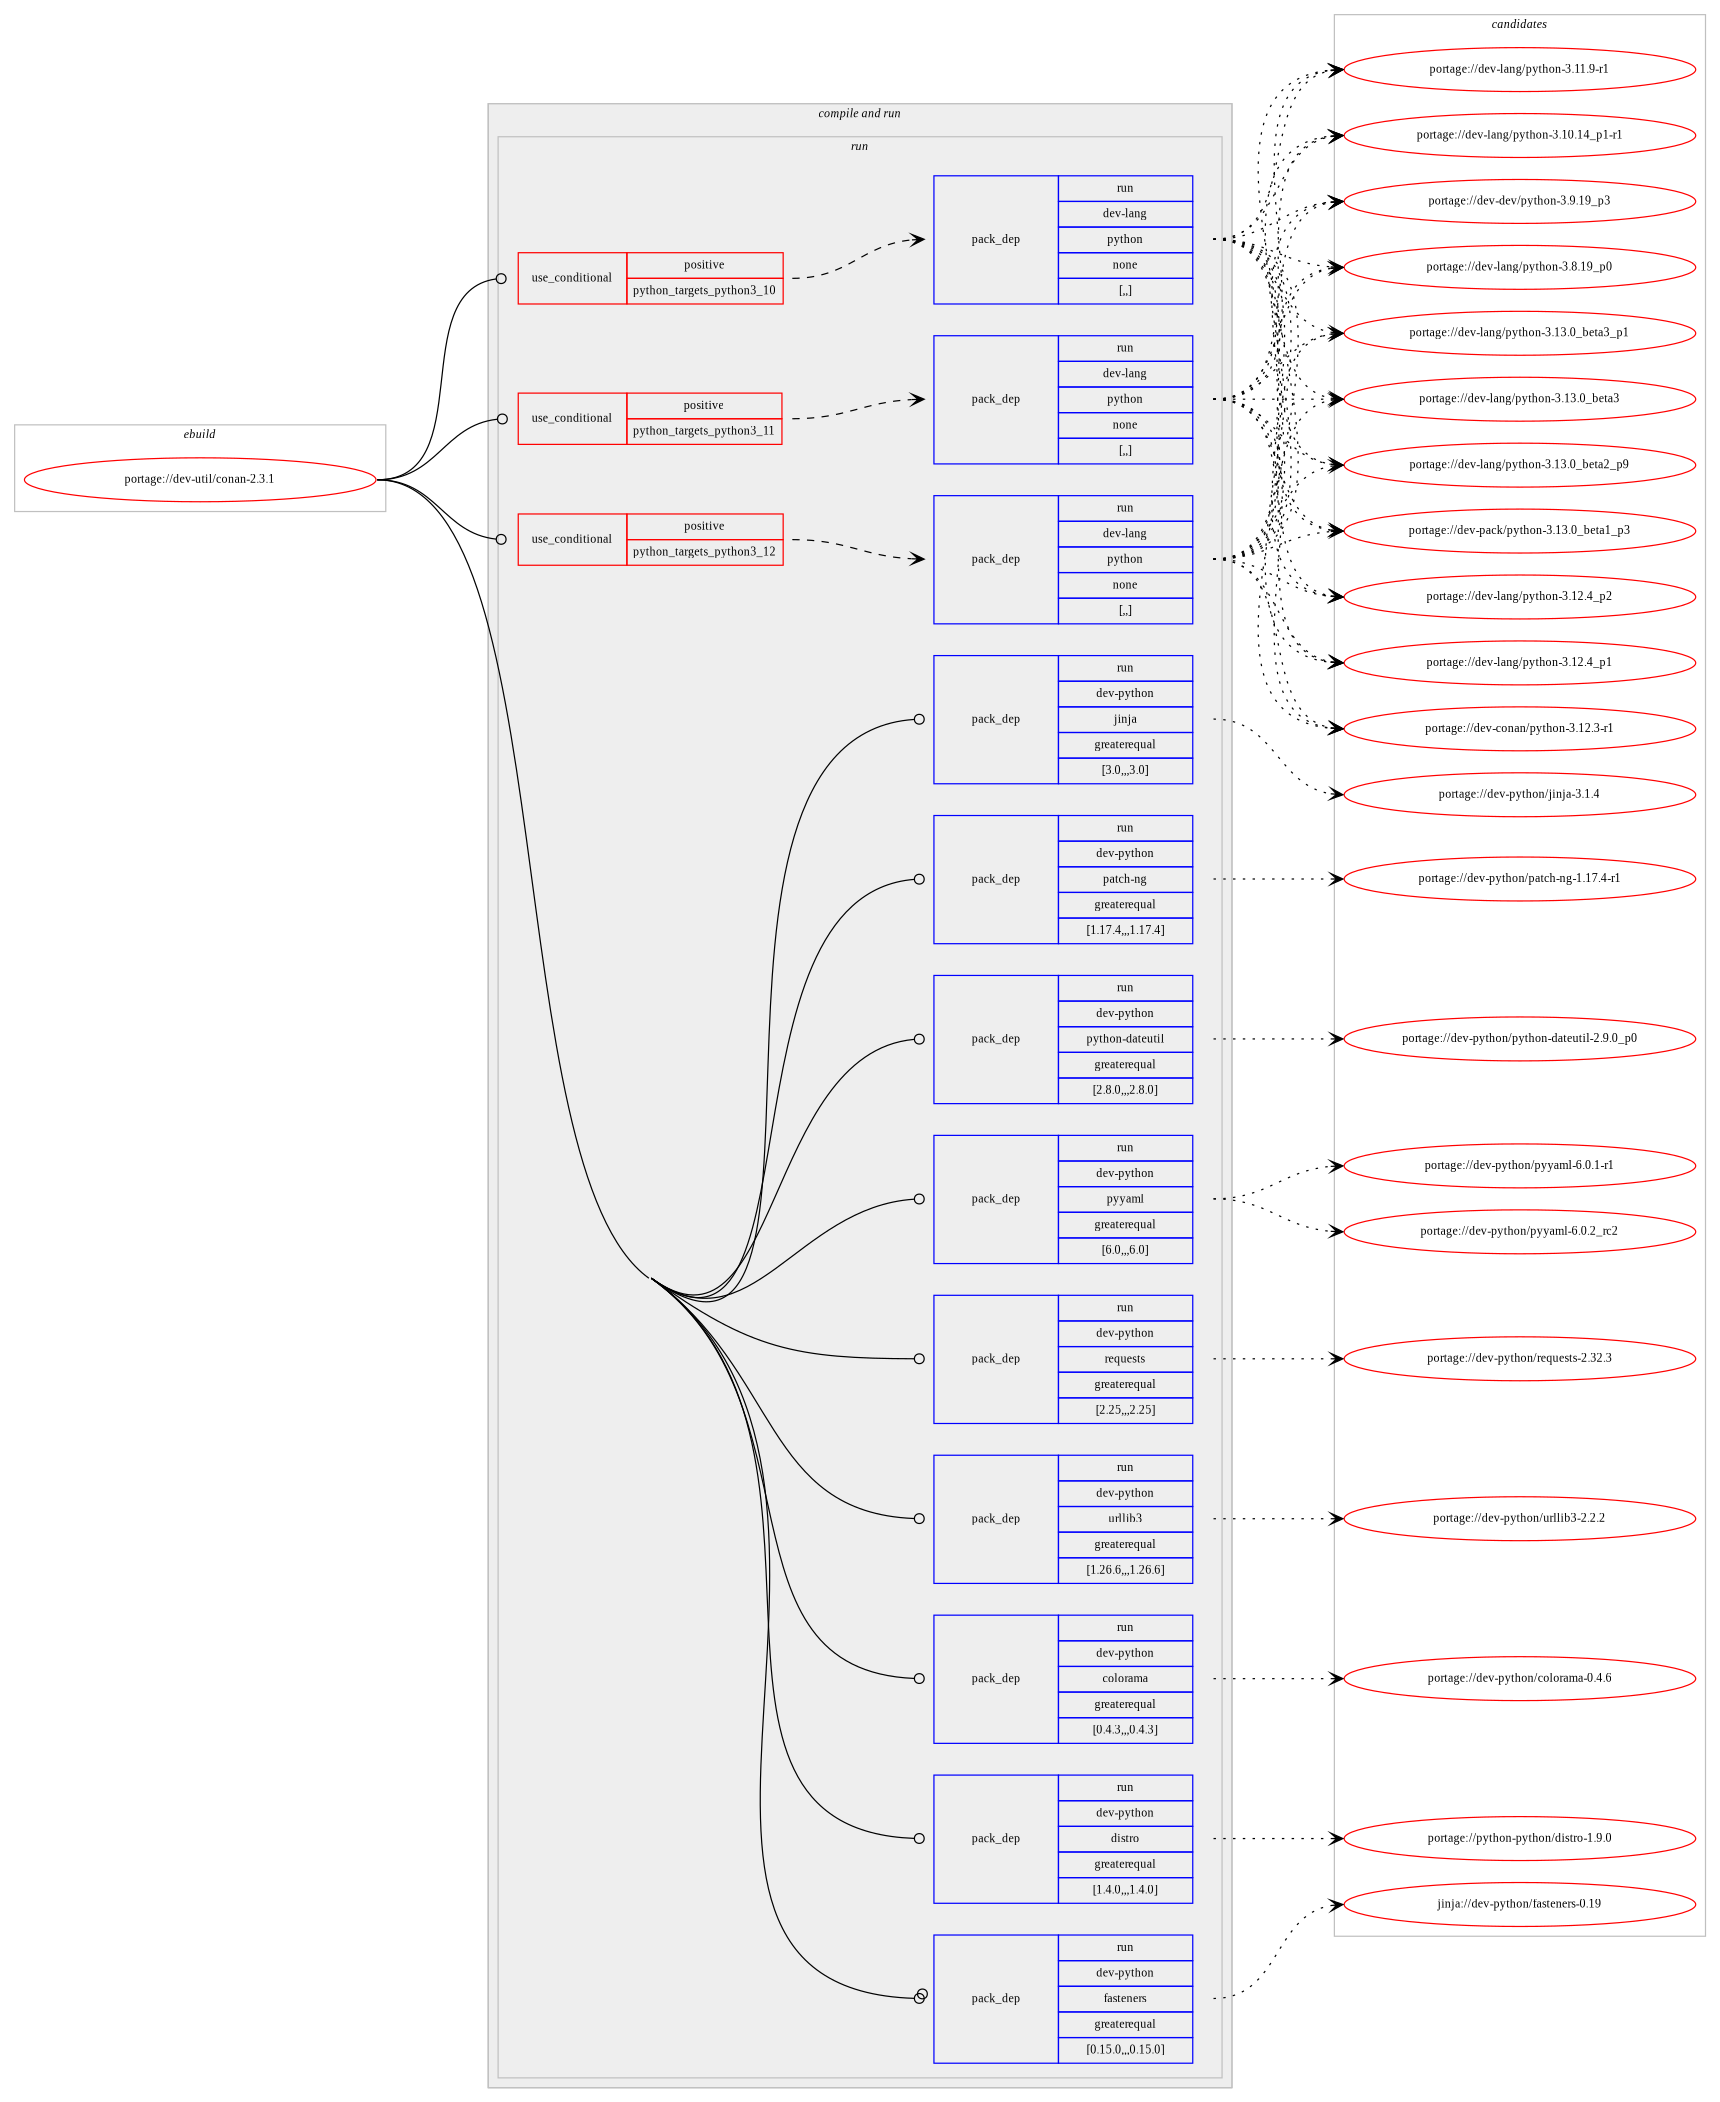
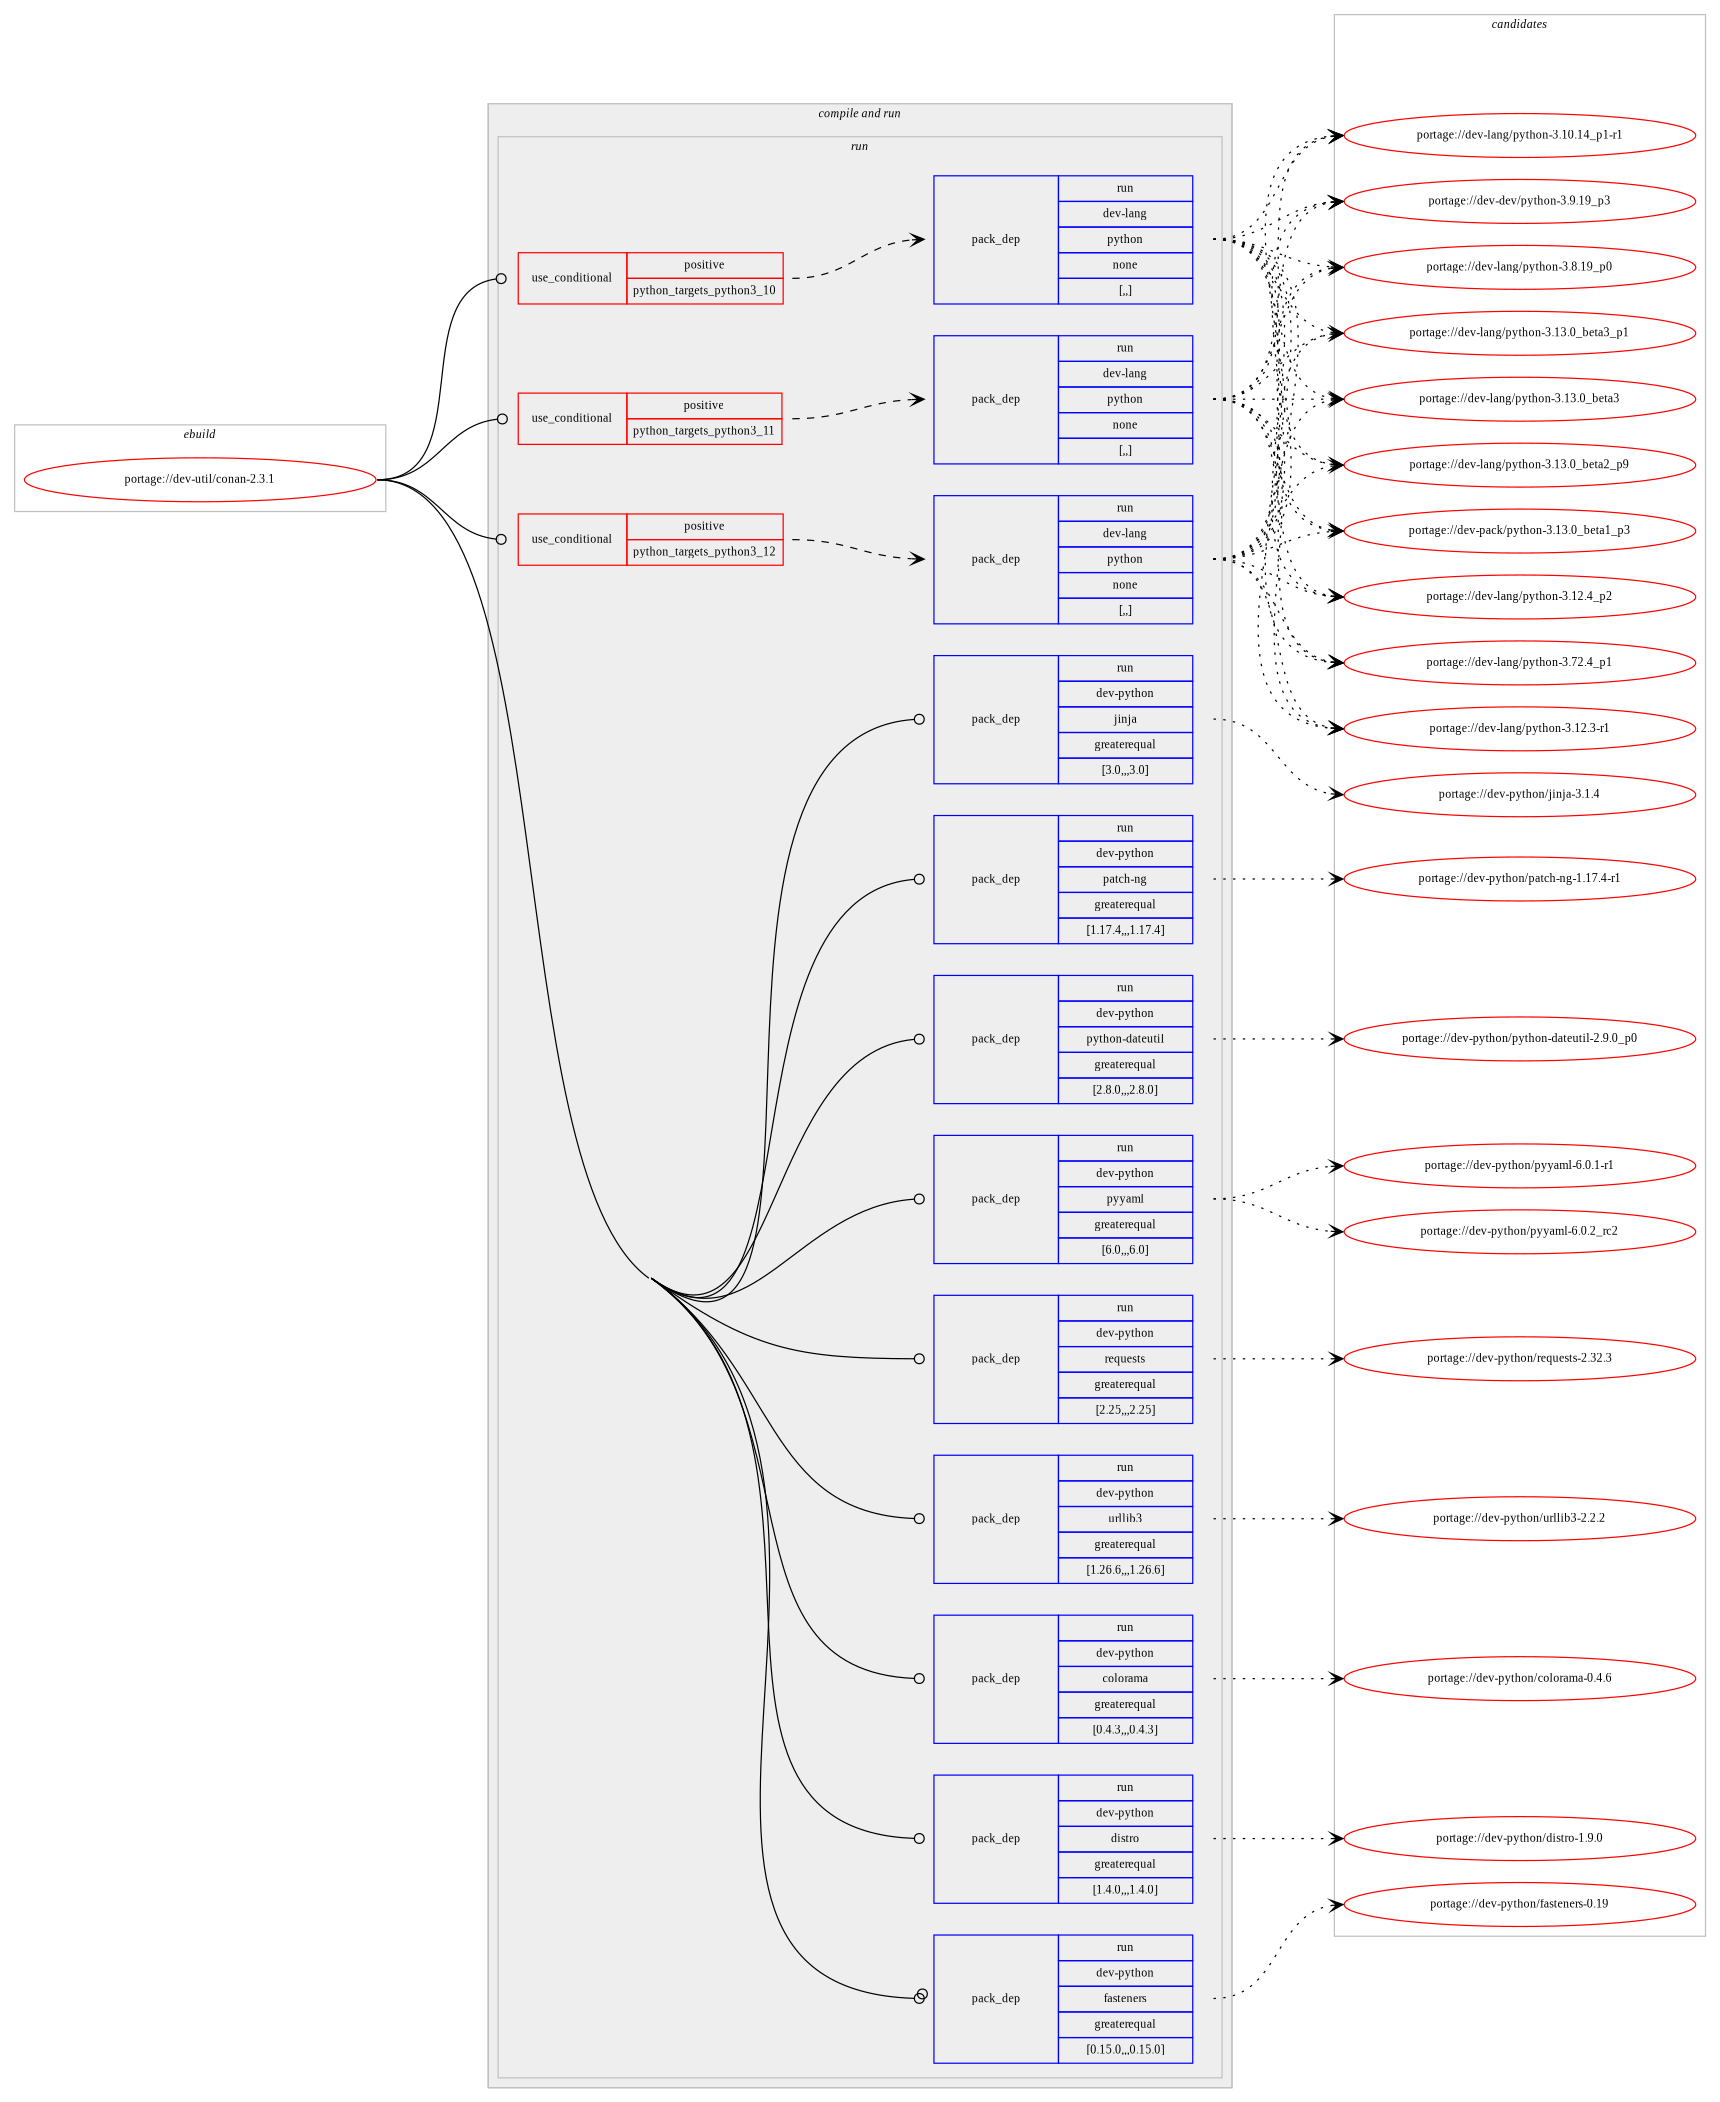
(1520, 70) -> none
(1520, 663) -> (1520, 663)
(1520, 729) -> (1520, 729)
(1520, 1839) -> (1520, 1839)
(1520, 1905) -> (1520, 1905)
